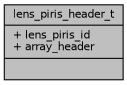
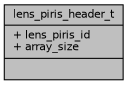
(54, 47) -> (46, 47)
